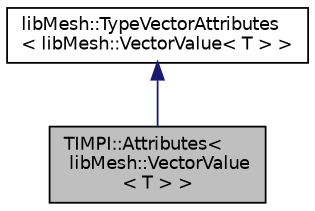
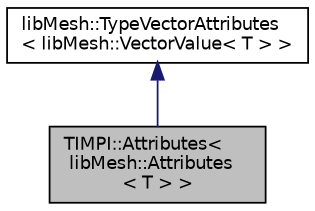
(158, 165) -> (158, 165)
